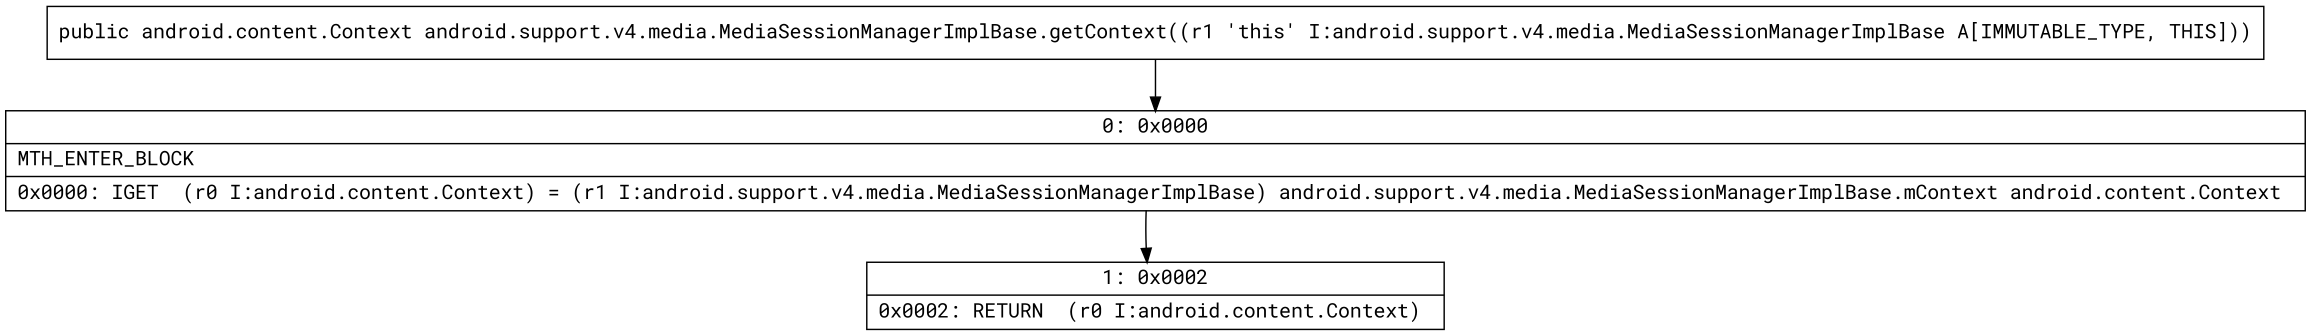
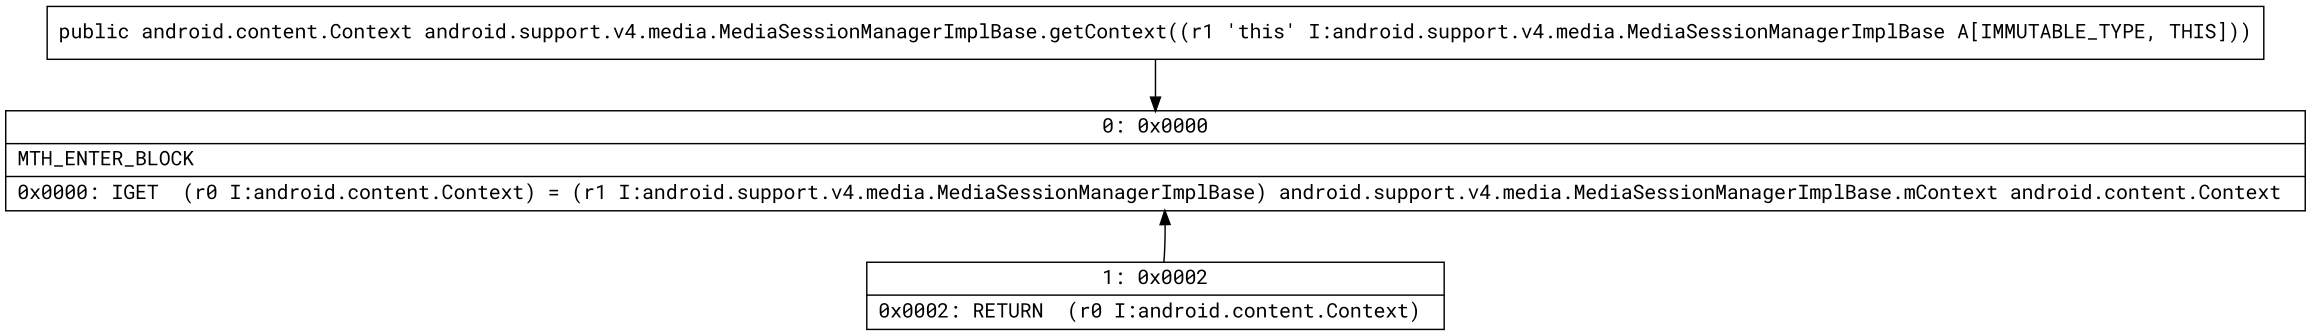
(1146, 229) -> (1165, 244)
